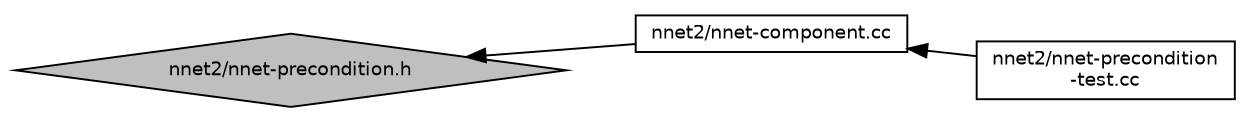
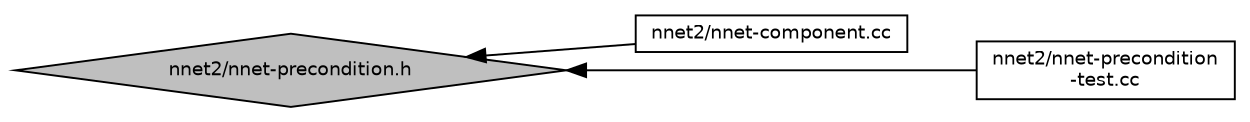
(952, 53) -> (781, 70)
